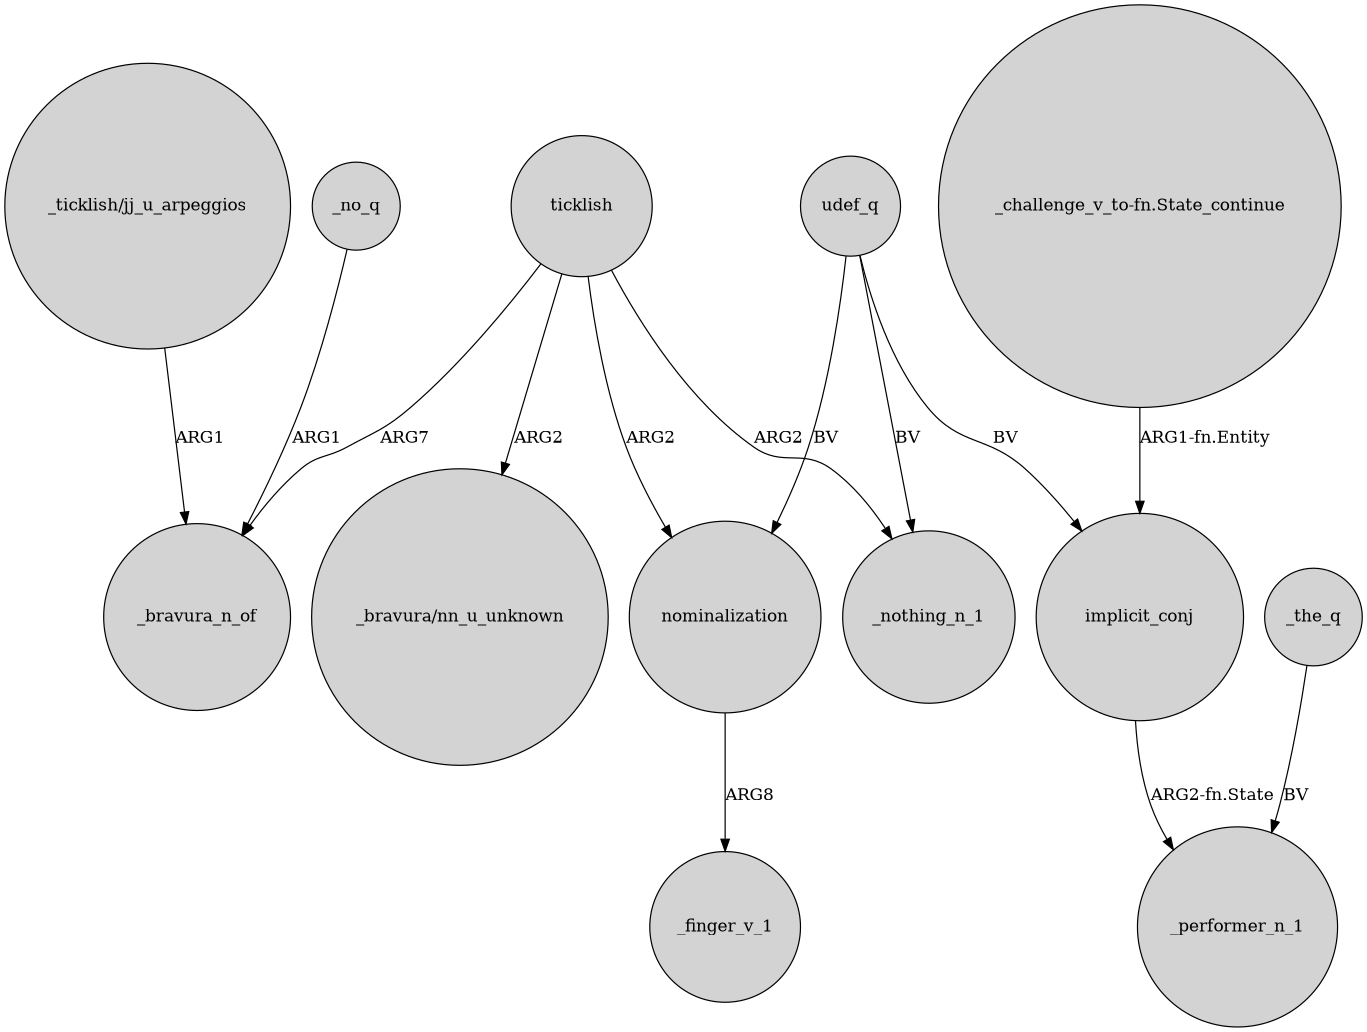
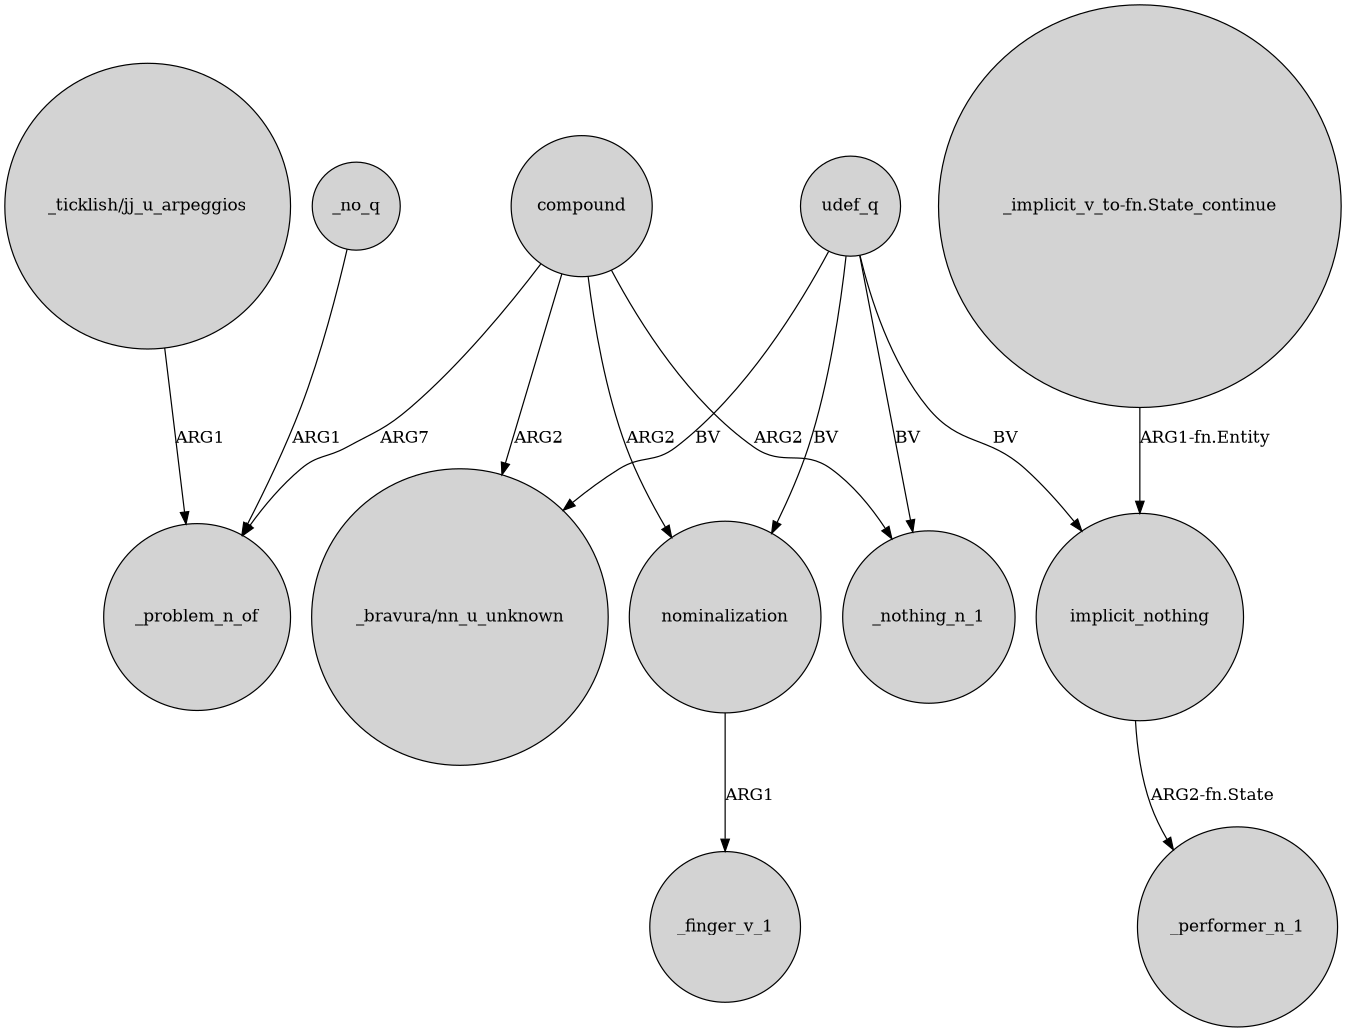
(582, 206) -> (582, 206)
(1140, 206) -> (1140, 206)
none -> (724, 403)
(197, 617) -> (197, 617)
(1140, 617) -> (1140, 617)
(1313, 617) -> none
(750, 796) -> (750, 796)
